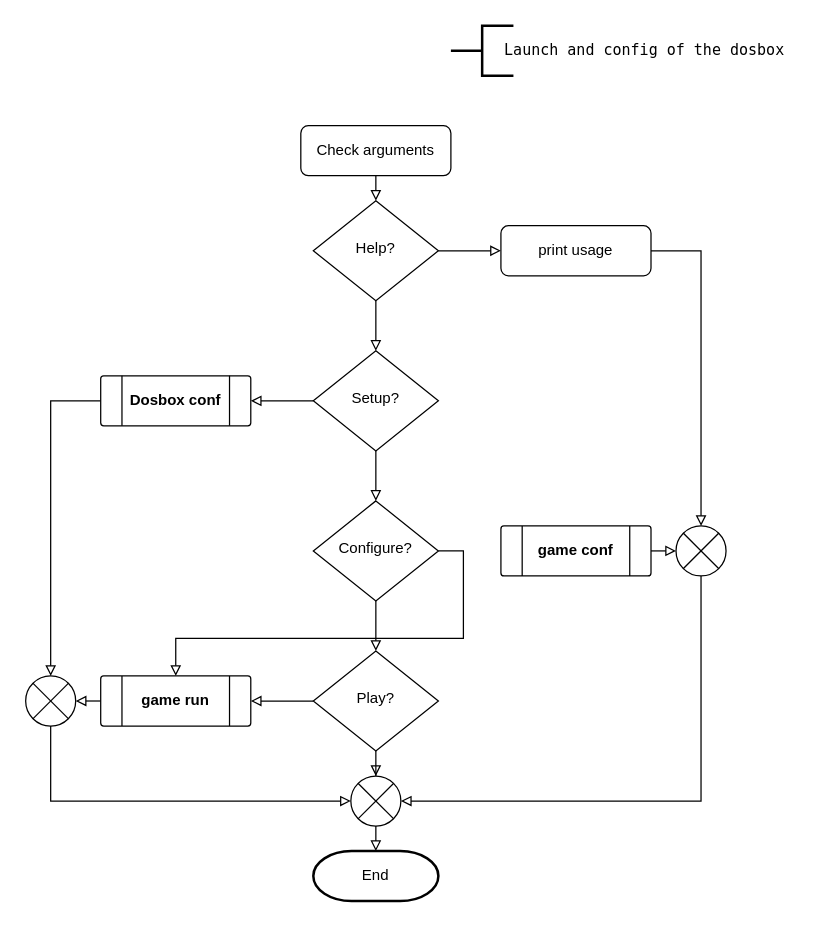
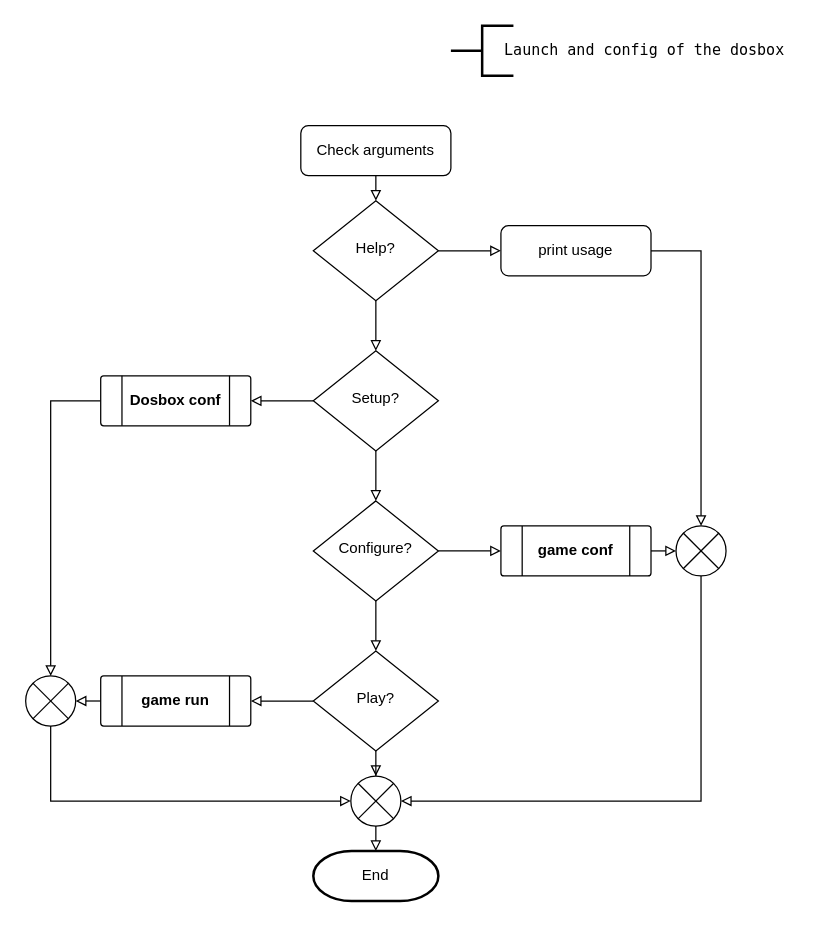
(351, 638) -> (475, 551)
